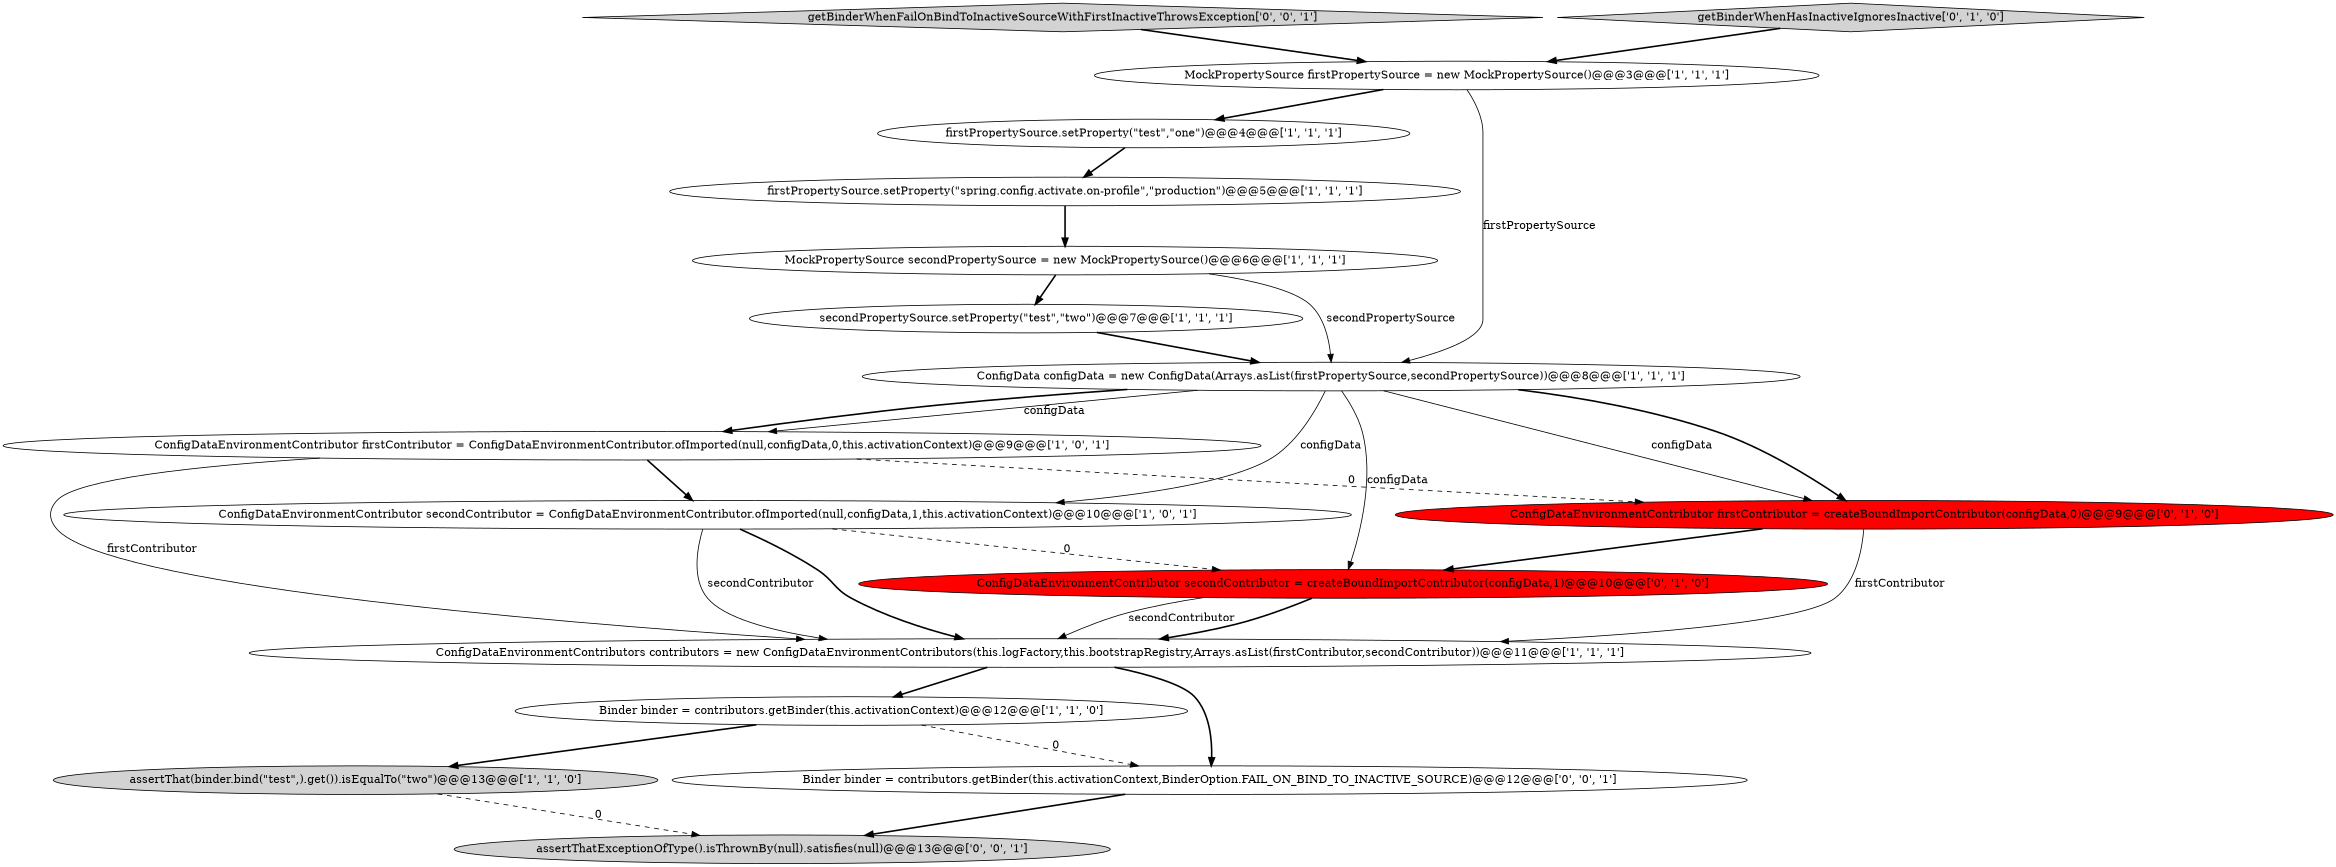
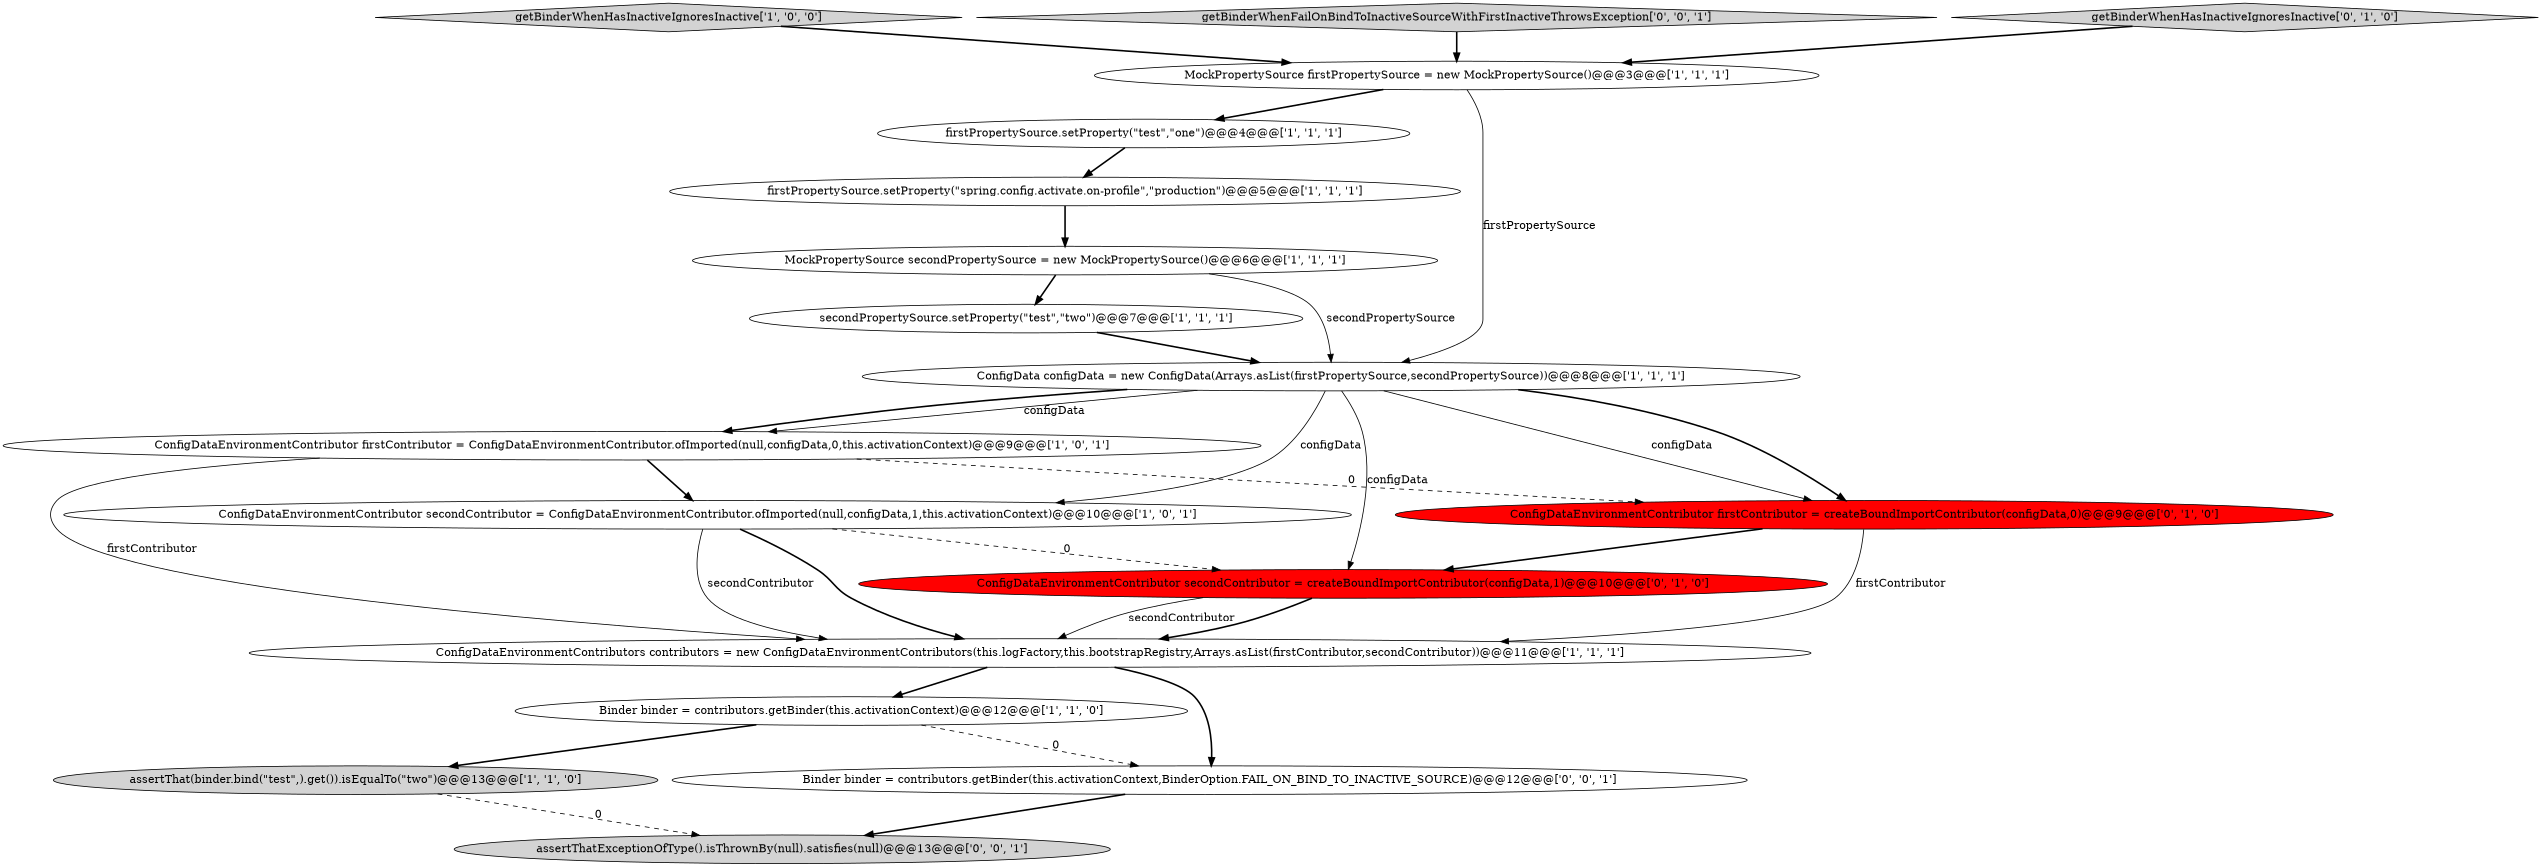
none -> (669, 17)
